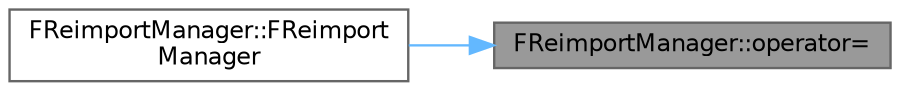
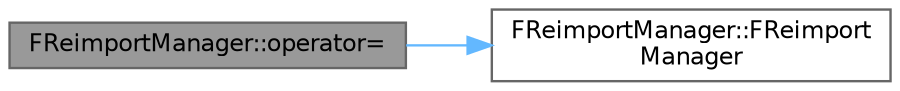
(439, 45) -> (437, 45)
